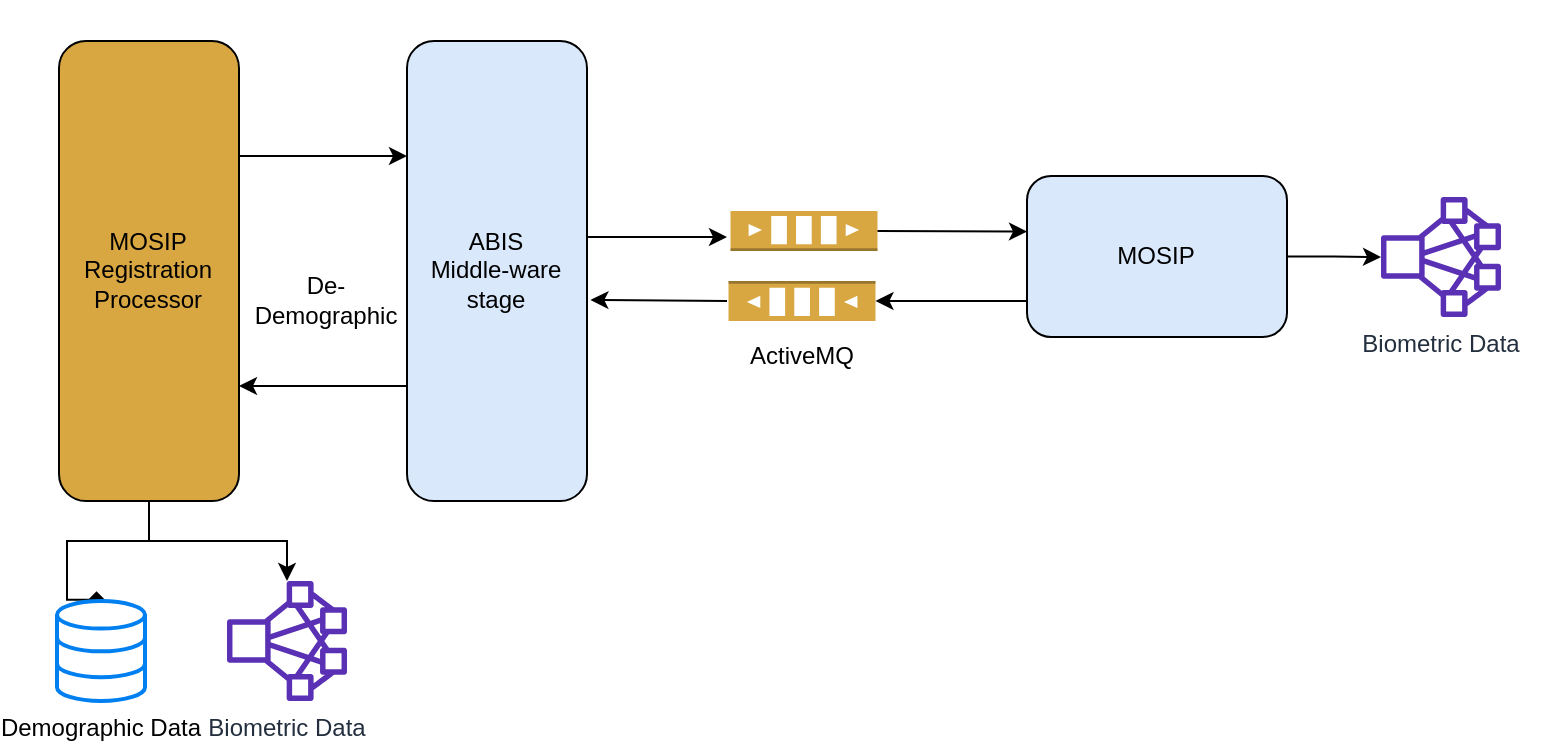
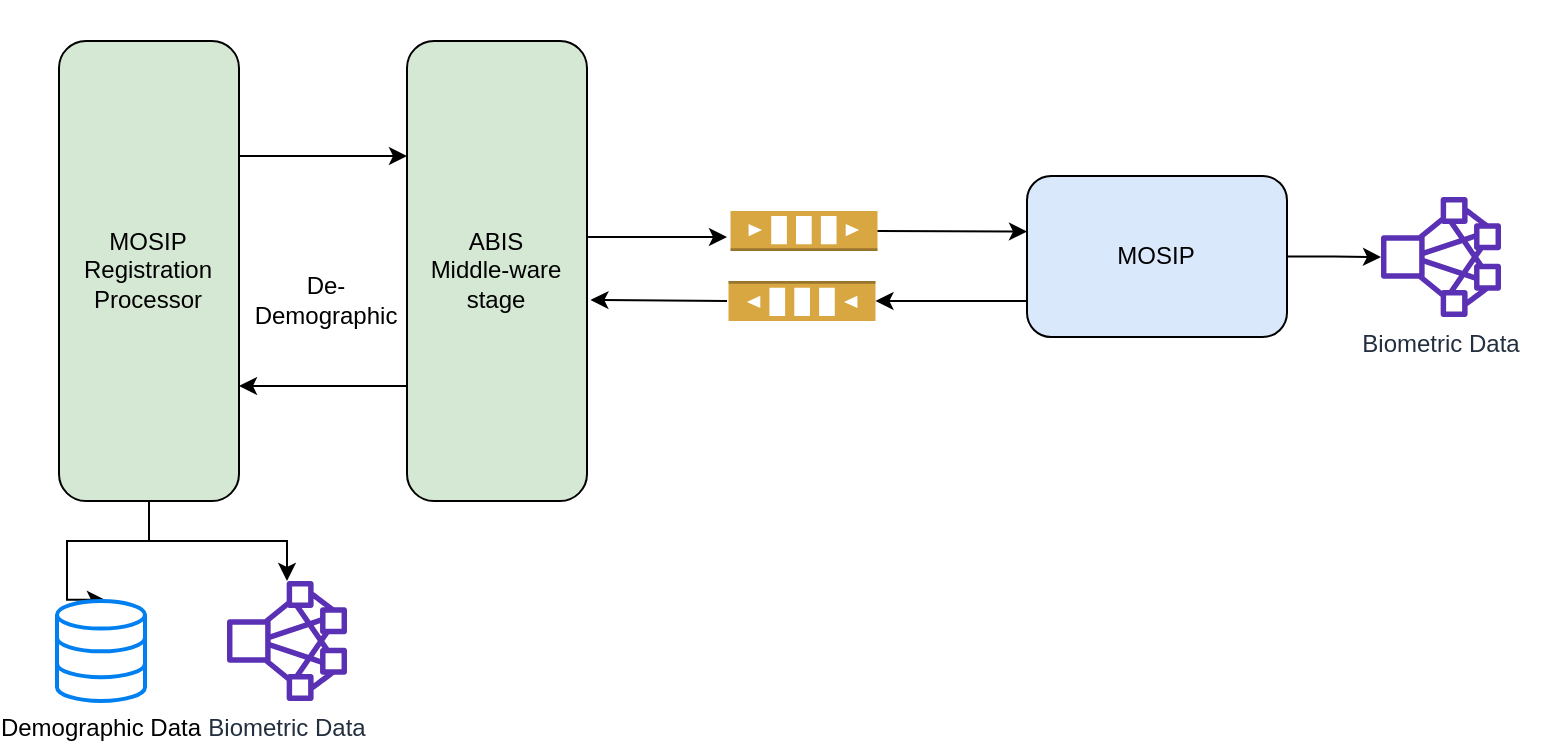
(149, 271) -> (149, 271)
(497, 271) -> (497, 271)
(802, 357) -> none
(89, 600) -> (89, 600)
